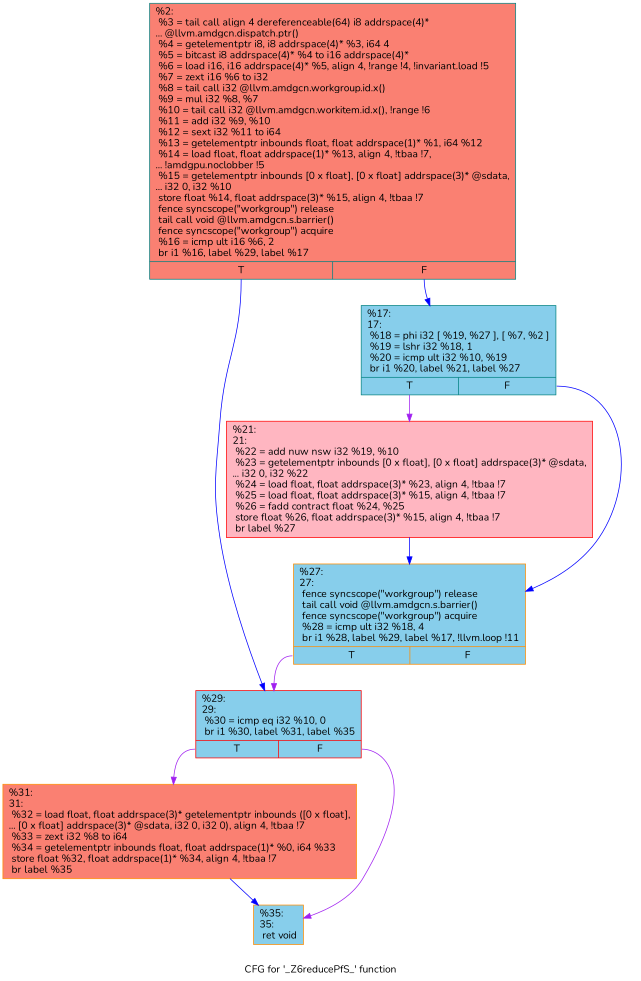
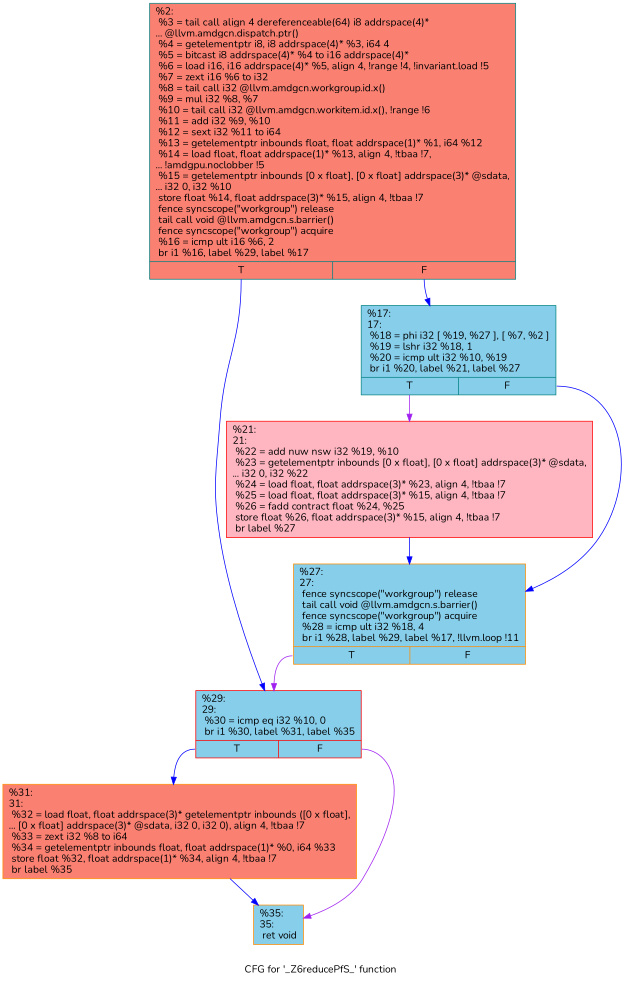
(179, 758) -> (179, 758)
